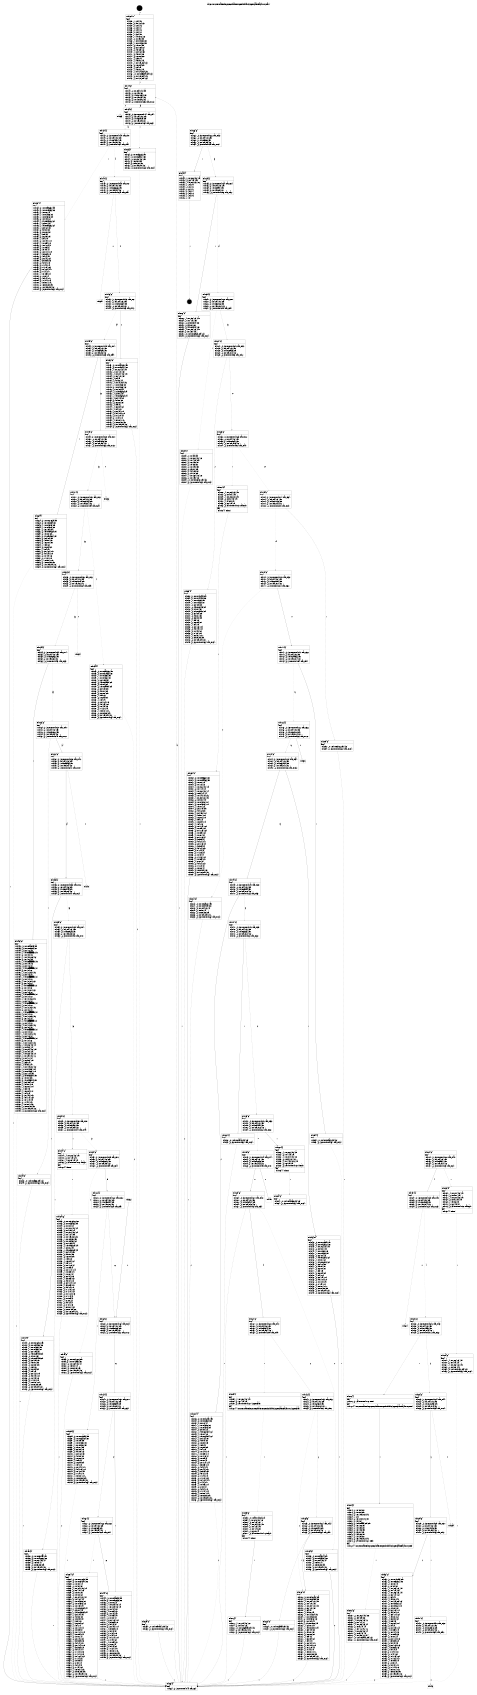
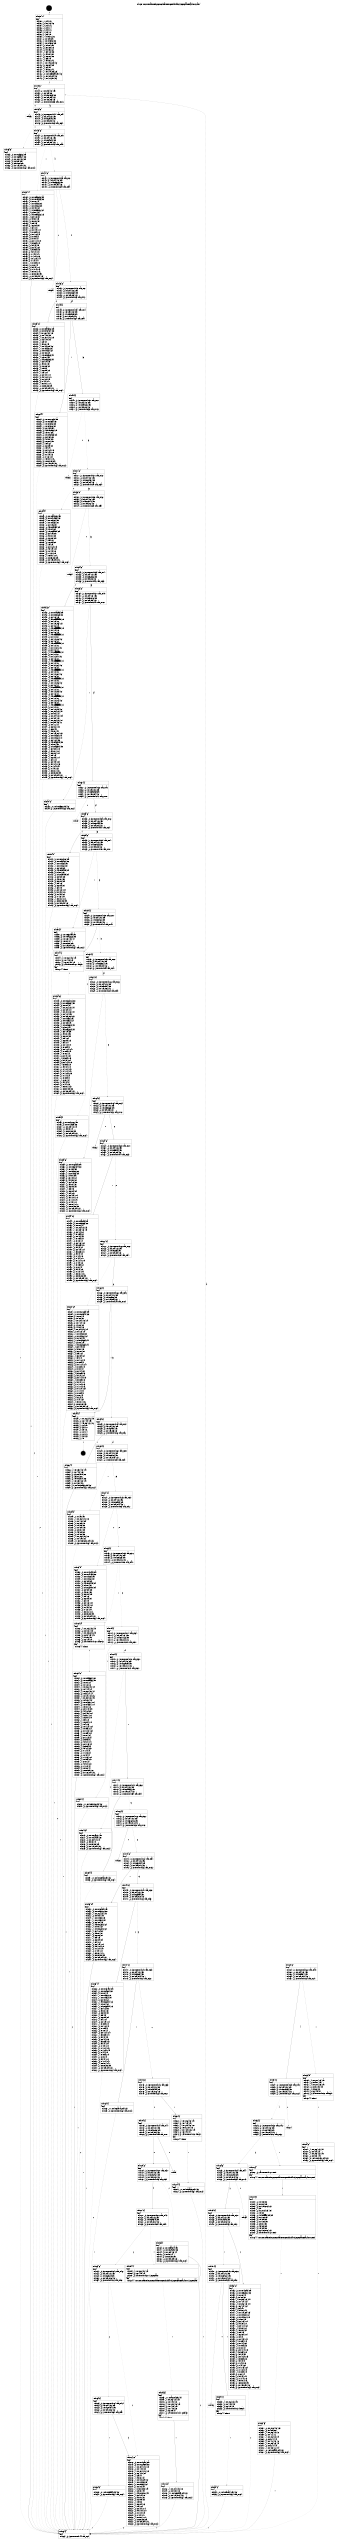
(123, 1259) -> (100, 1130)
(226, 1458) -> (203, 2414)
(104, 1563) -> (114, 1272)
none -> (230, 2406)
